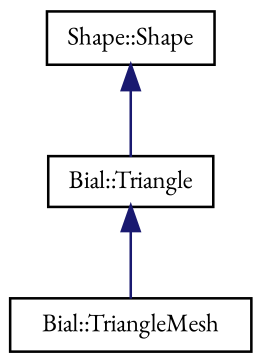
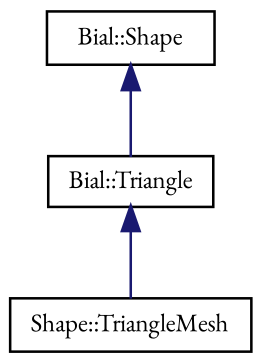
(131, 38) -> (131, 38)
(131, 325) -> (131, 325)
